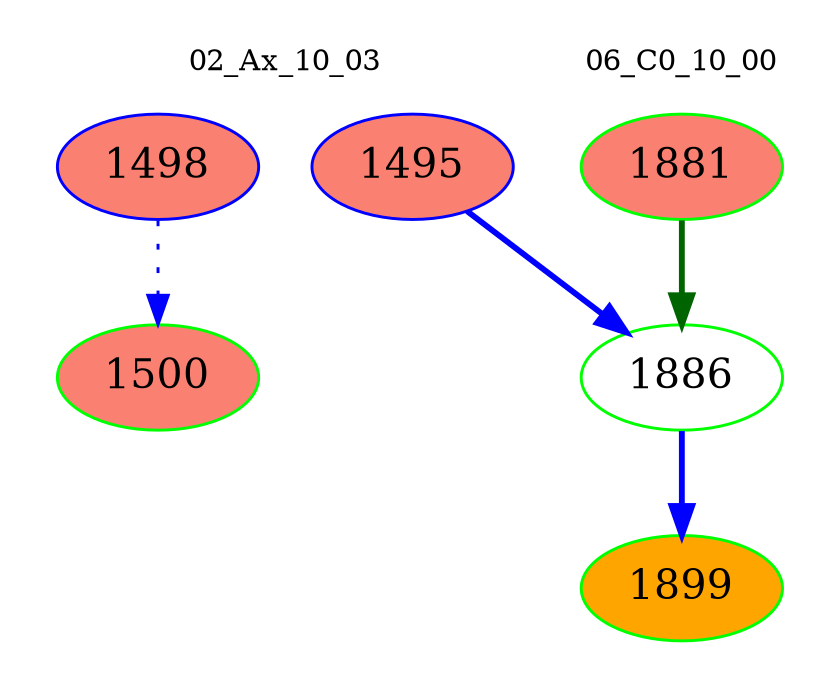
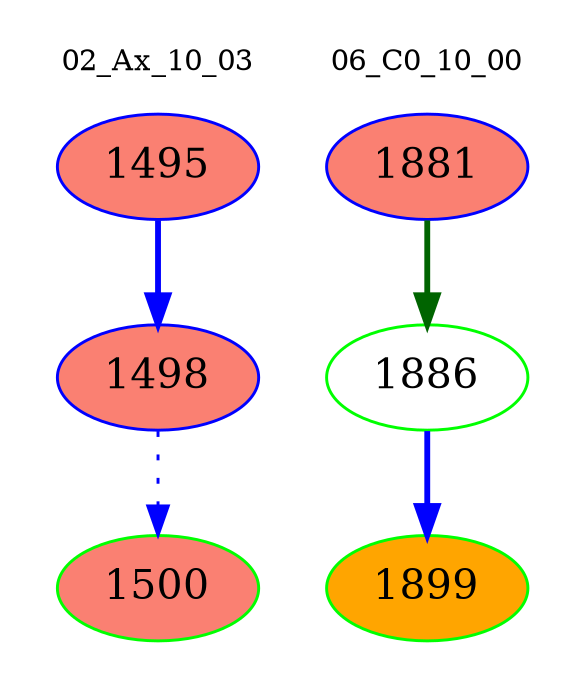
(682, 167) -> (427, 167)
(518, 250) -> (158, 258)
